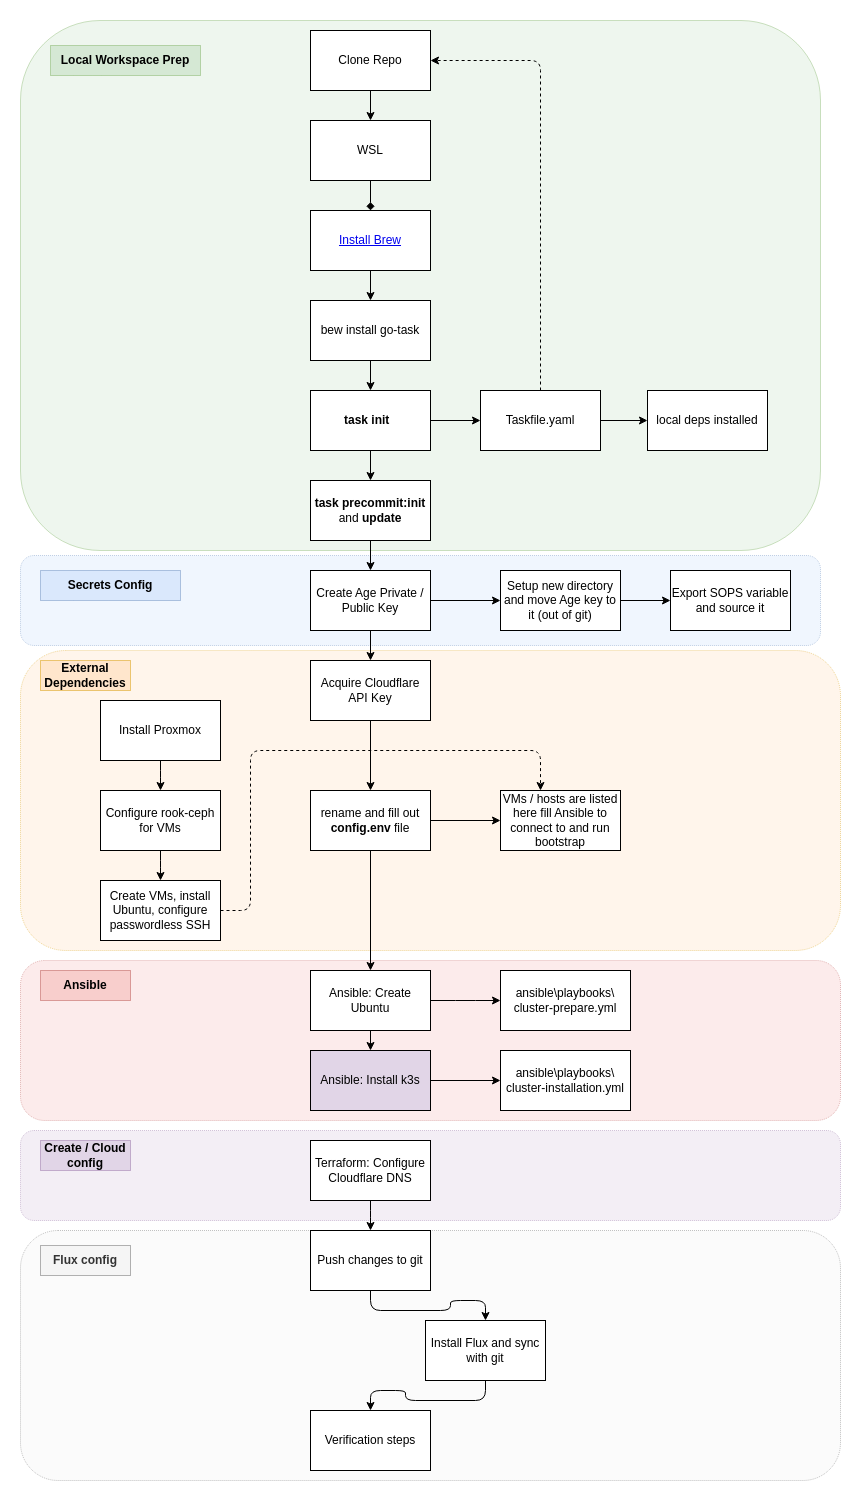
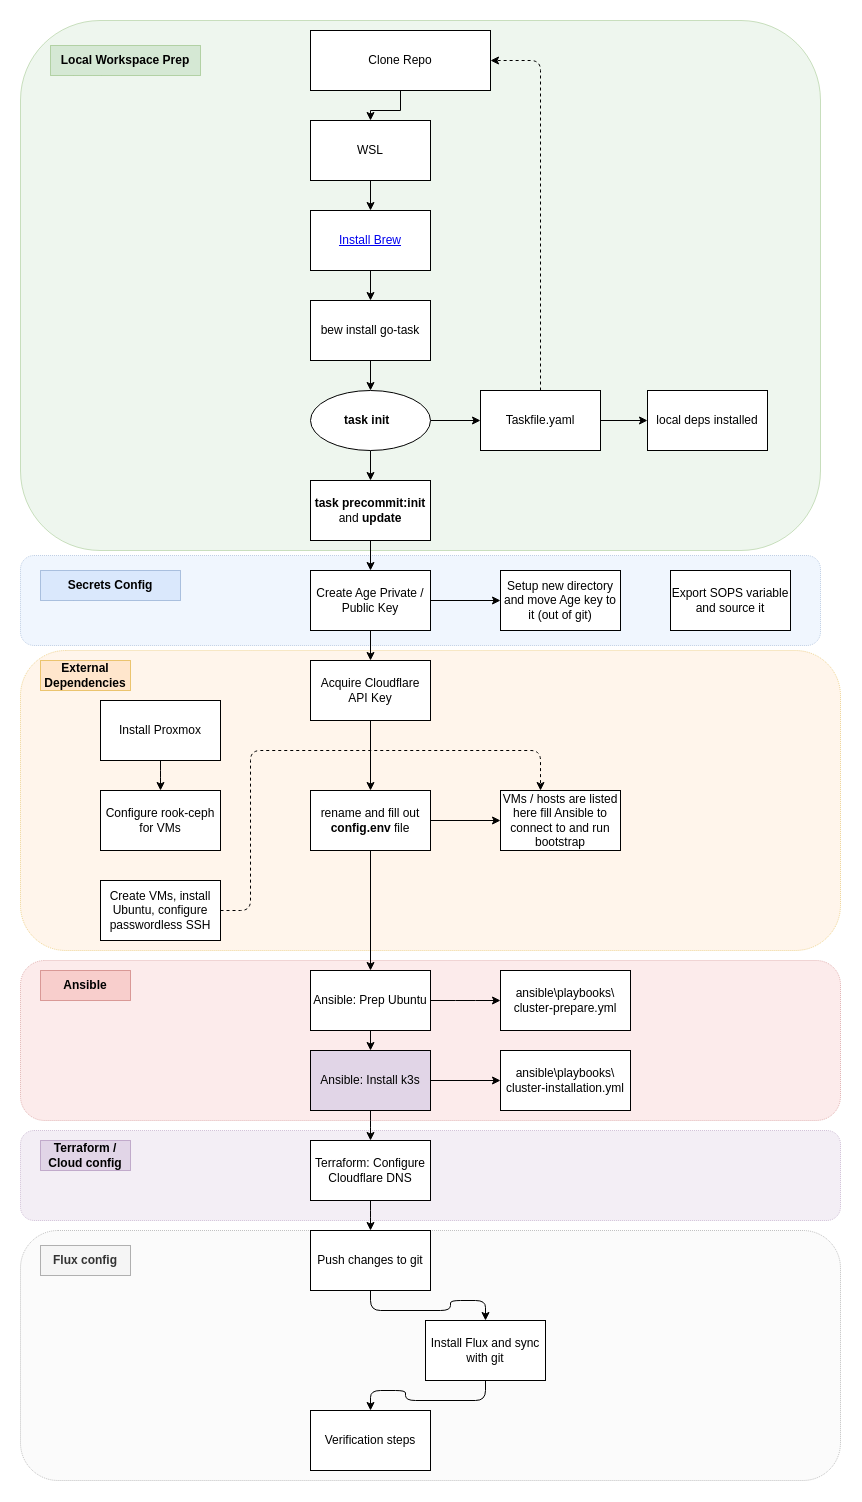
(371, 61) -> (401, 61)
(371, 202) -> (371, 202)
(371, 421) -> (371, 421)
(642, 601) -> none
(161, 866) -> none
(371, 1001) -> (371, 1001)
none -> (371, 1126)
(86, 1156) -> (86, 1156)
